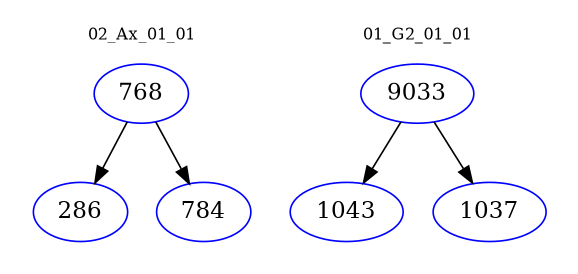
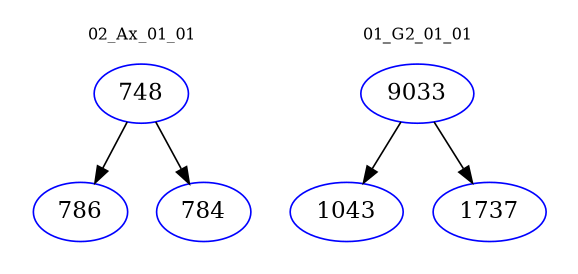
(141, 94) -> (141, 94)
(81, 212) -> (81, 212)
(490, 212) -> (490, 212)
